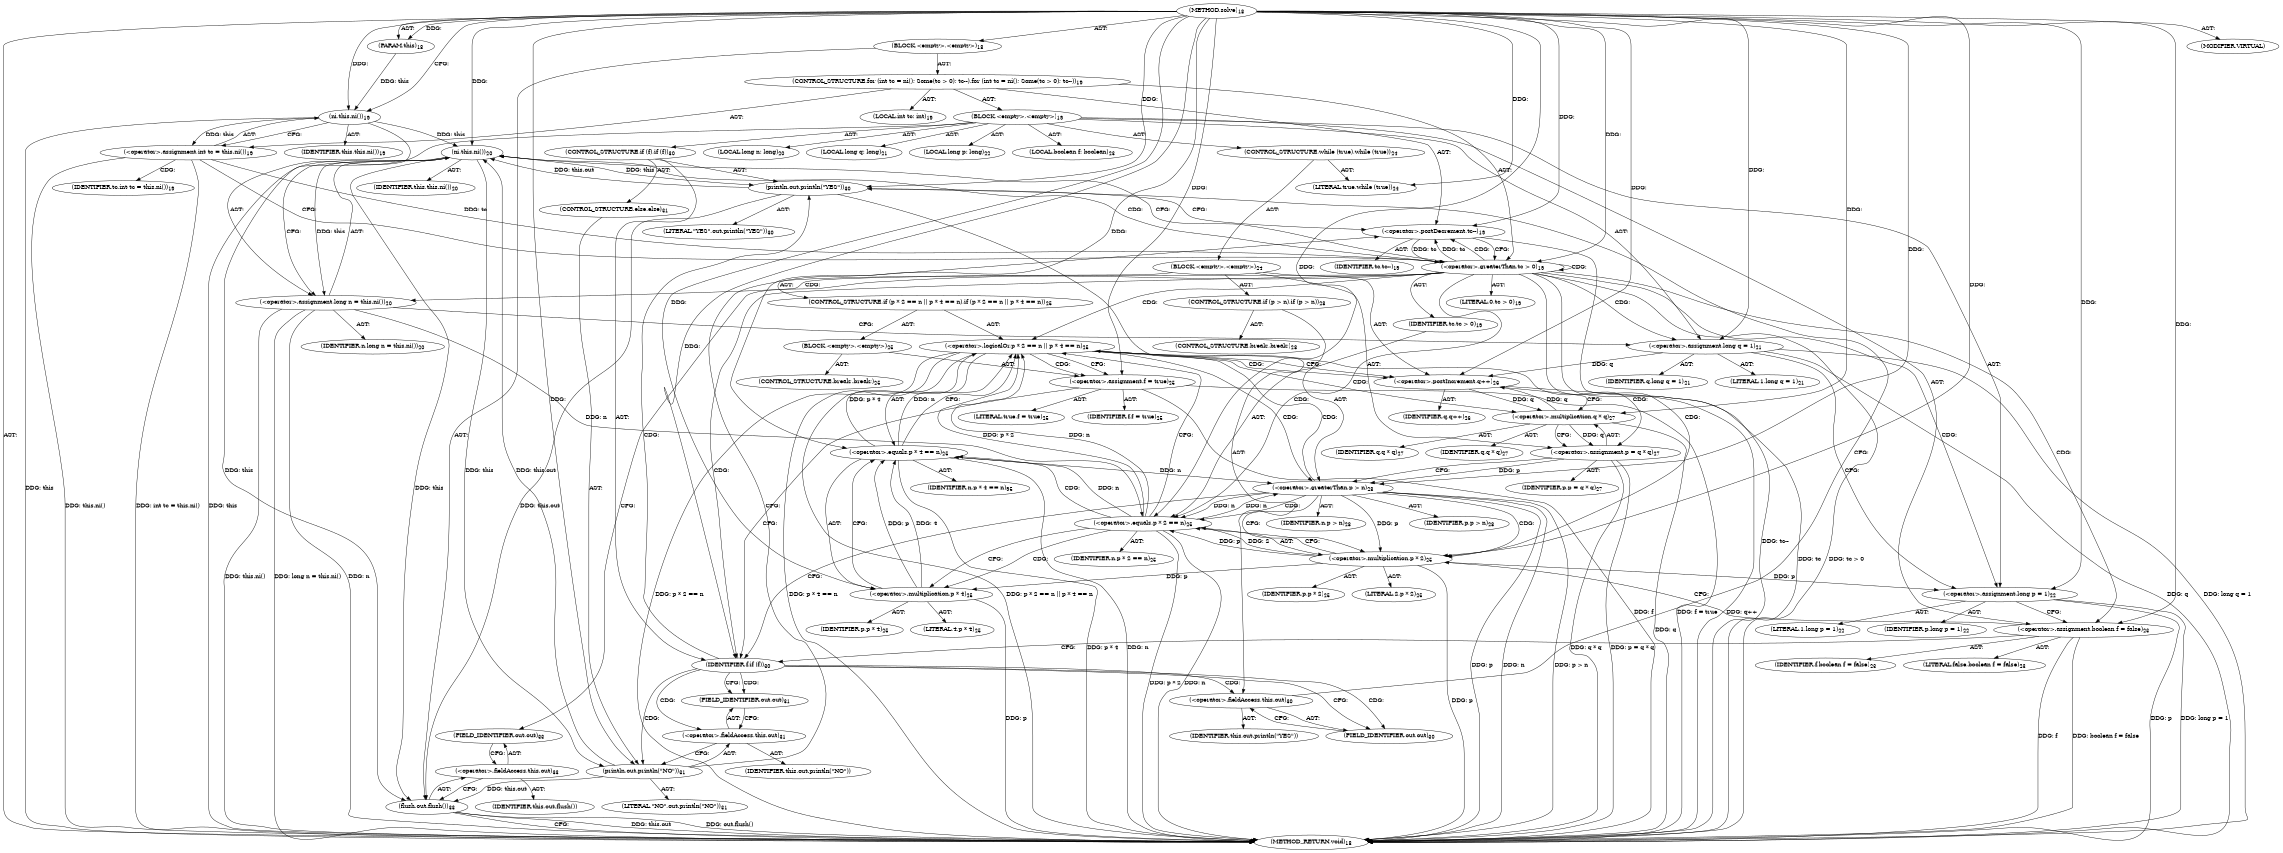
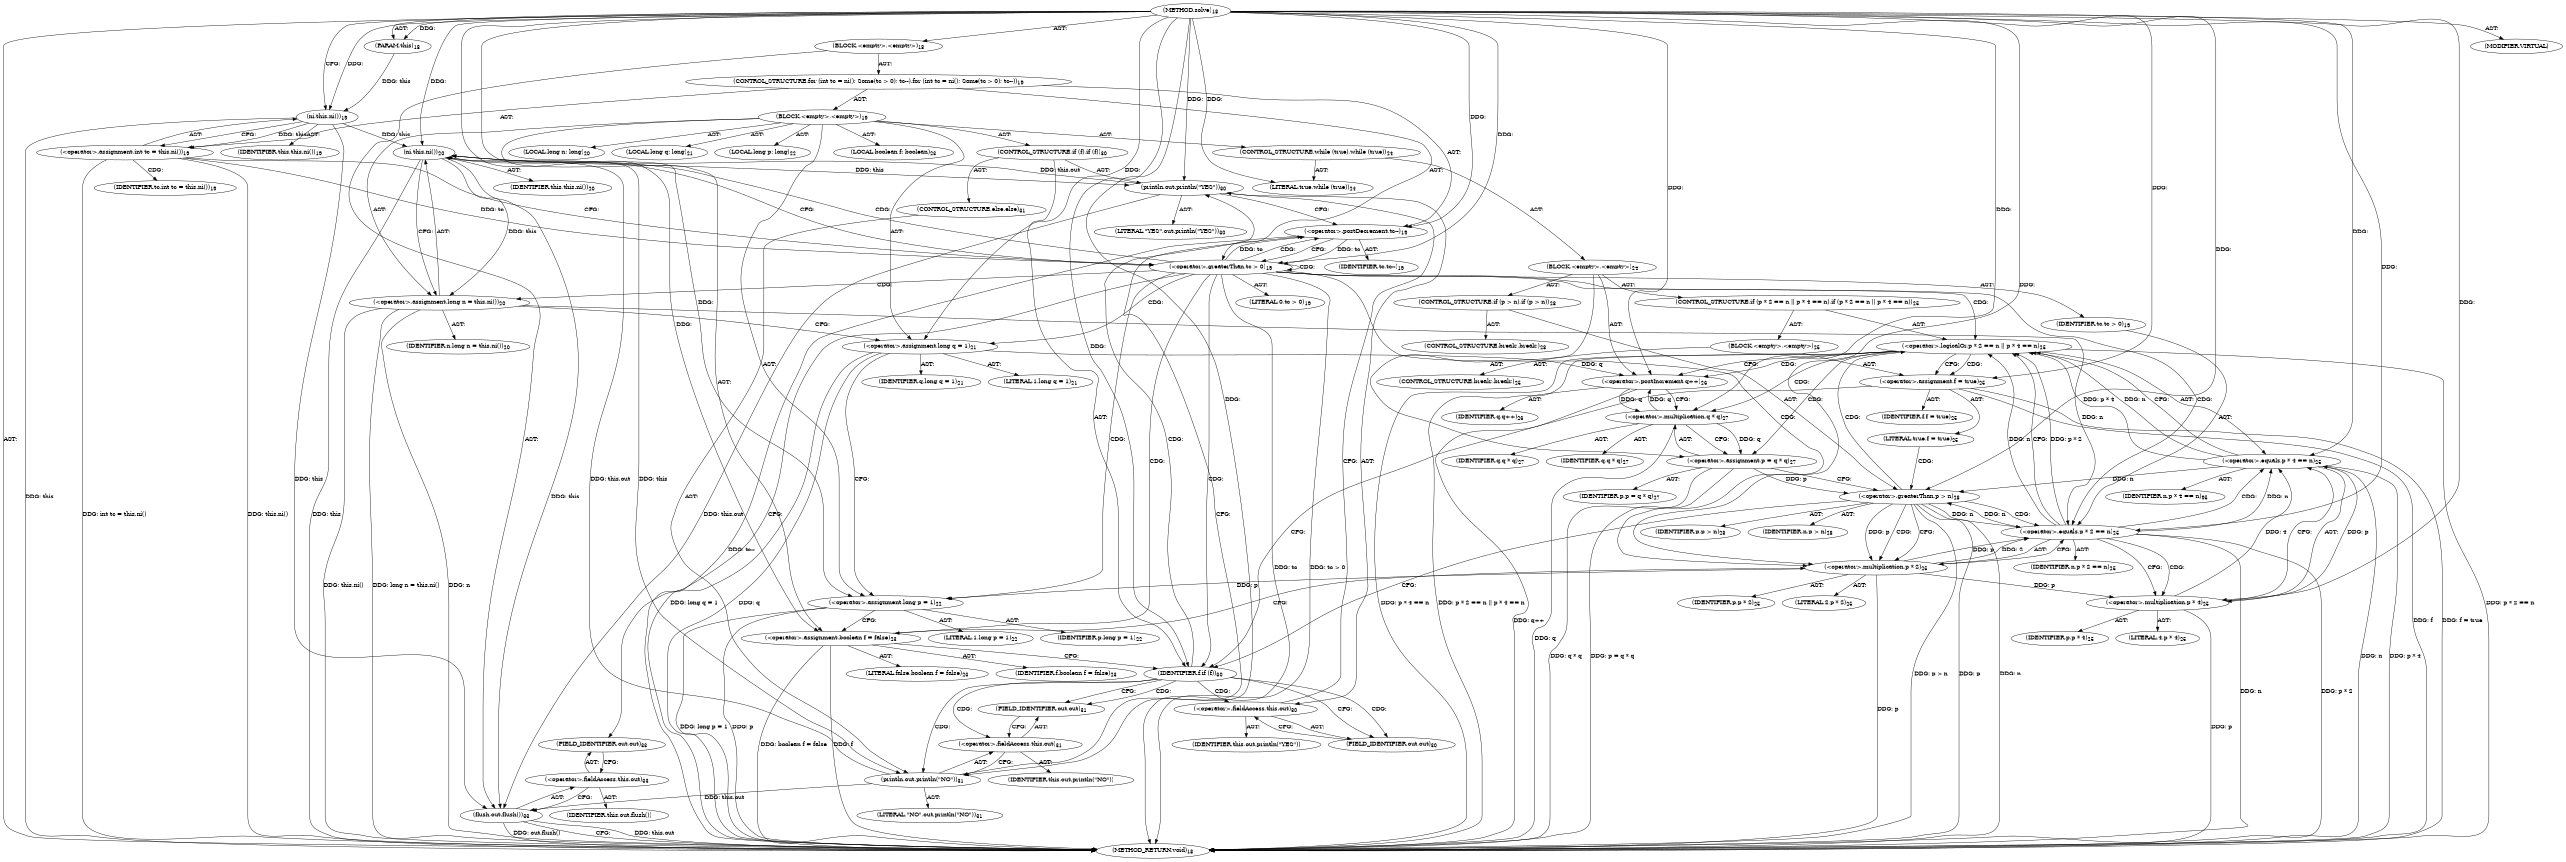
(903, 117) -> none
(1225, 381) -> (1915, 466)
